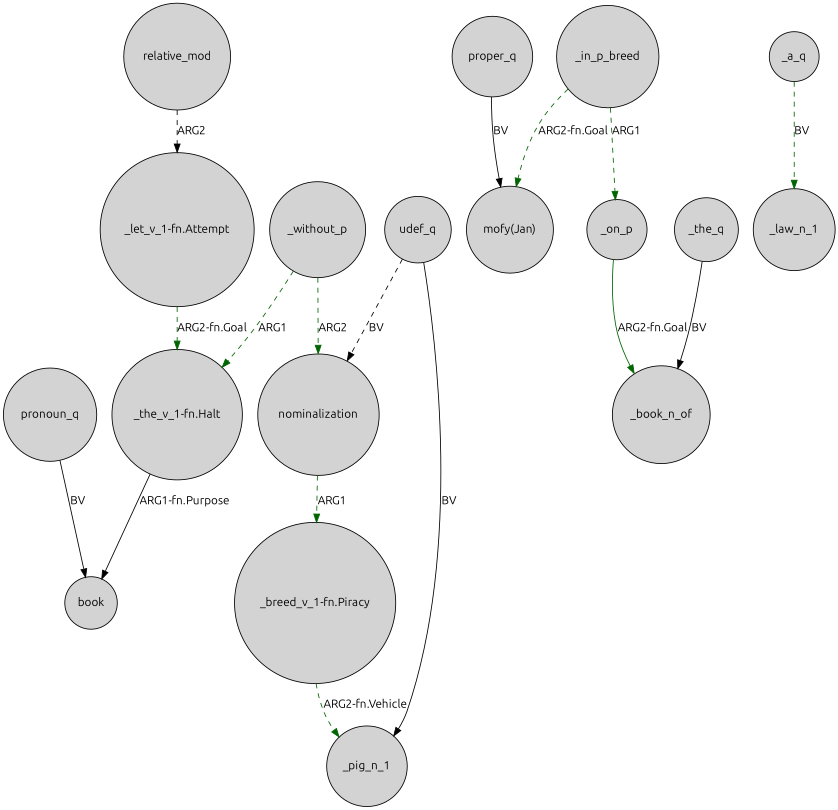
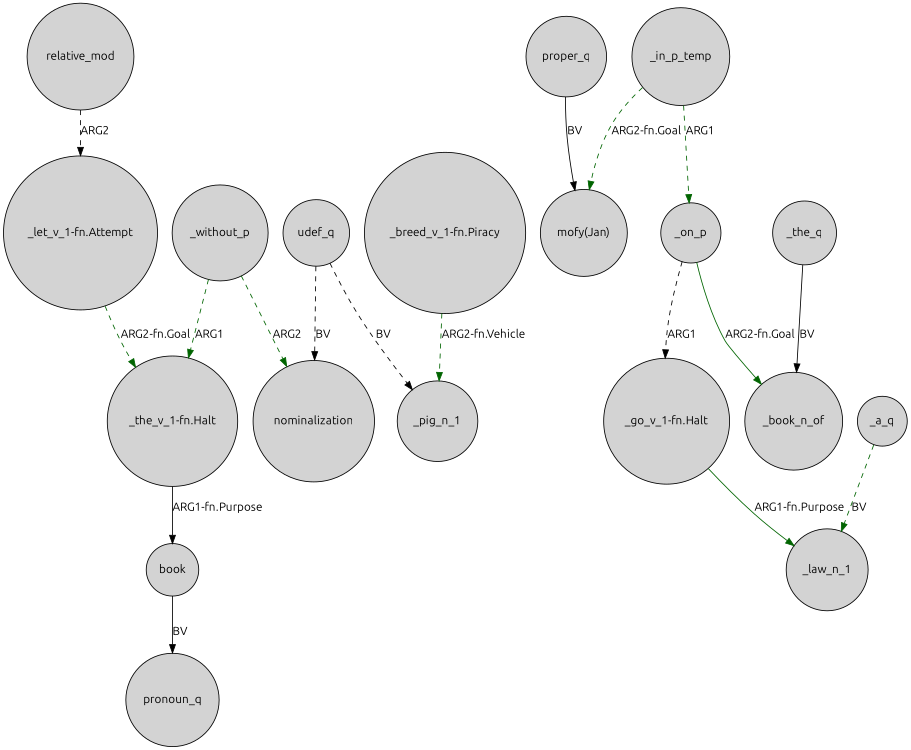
(608, 57) -> (681, 57)
none -> (667, 421)
(317, 495) -> none
(440, 498) -> (365, 325)
(72, 515) -> (172, 620)
